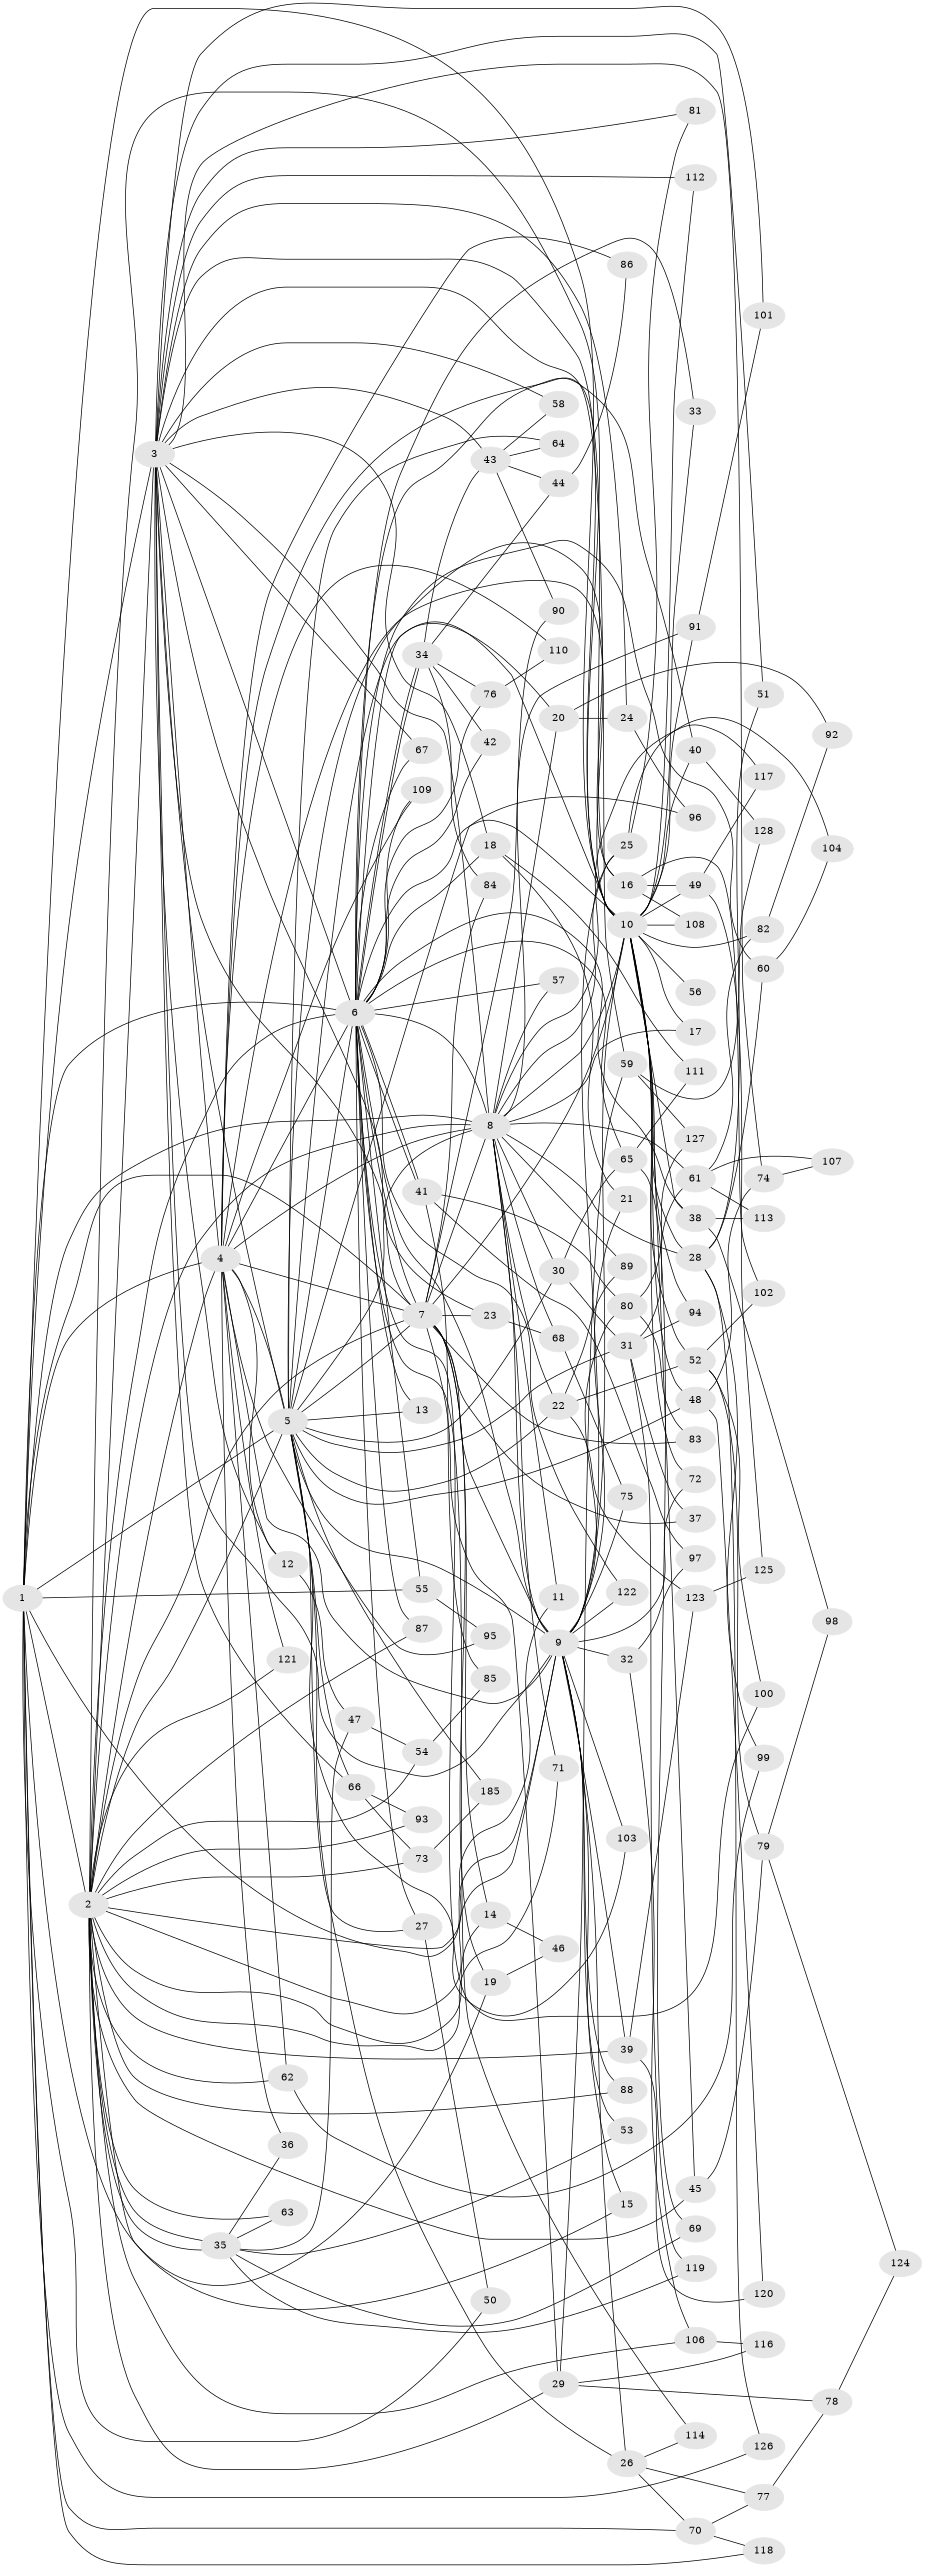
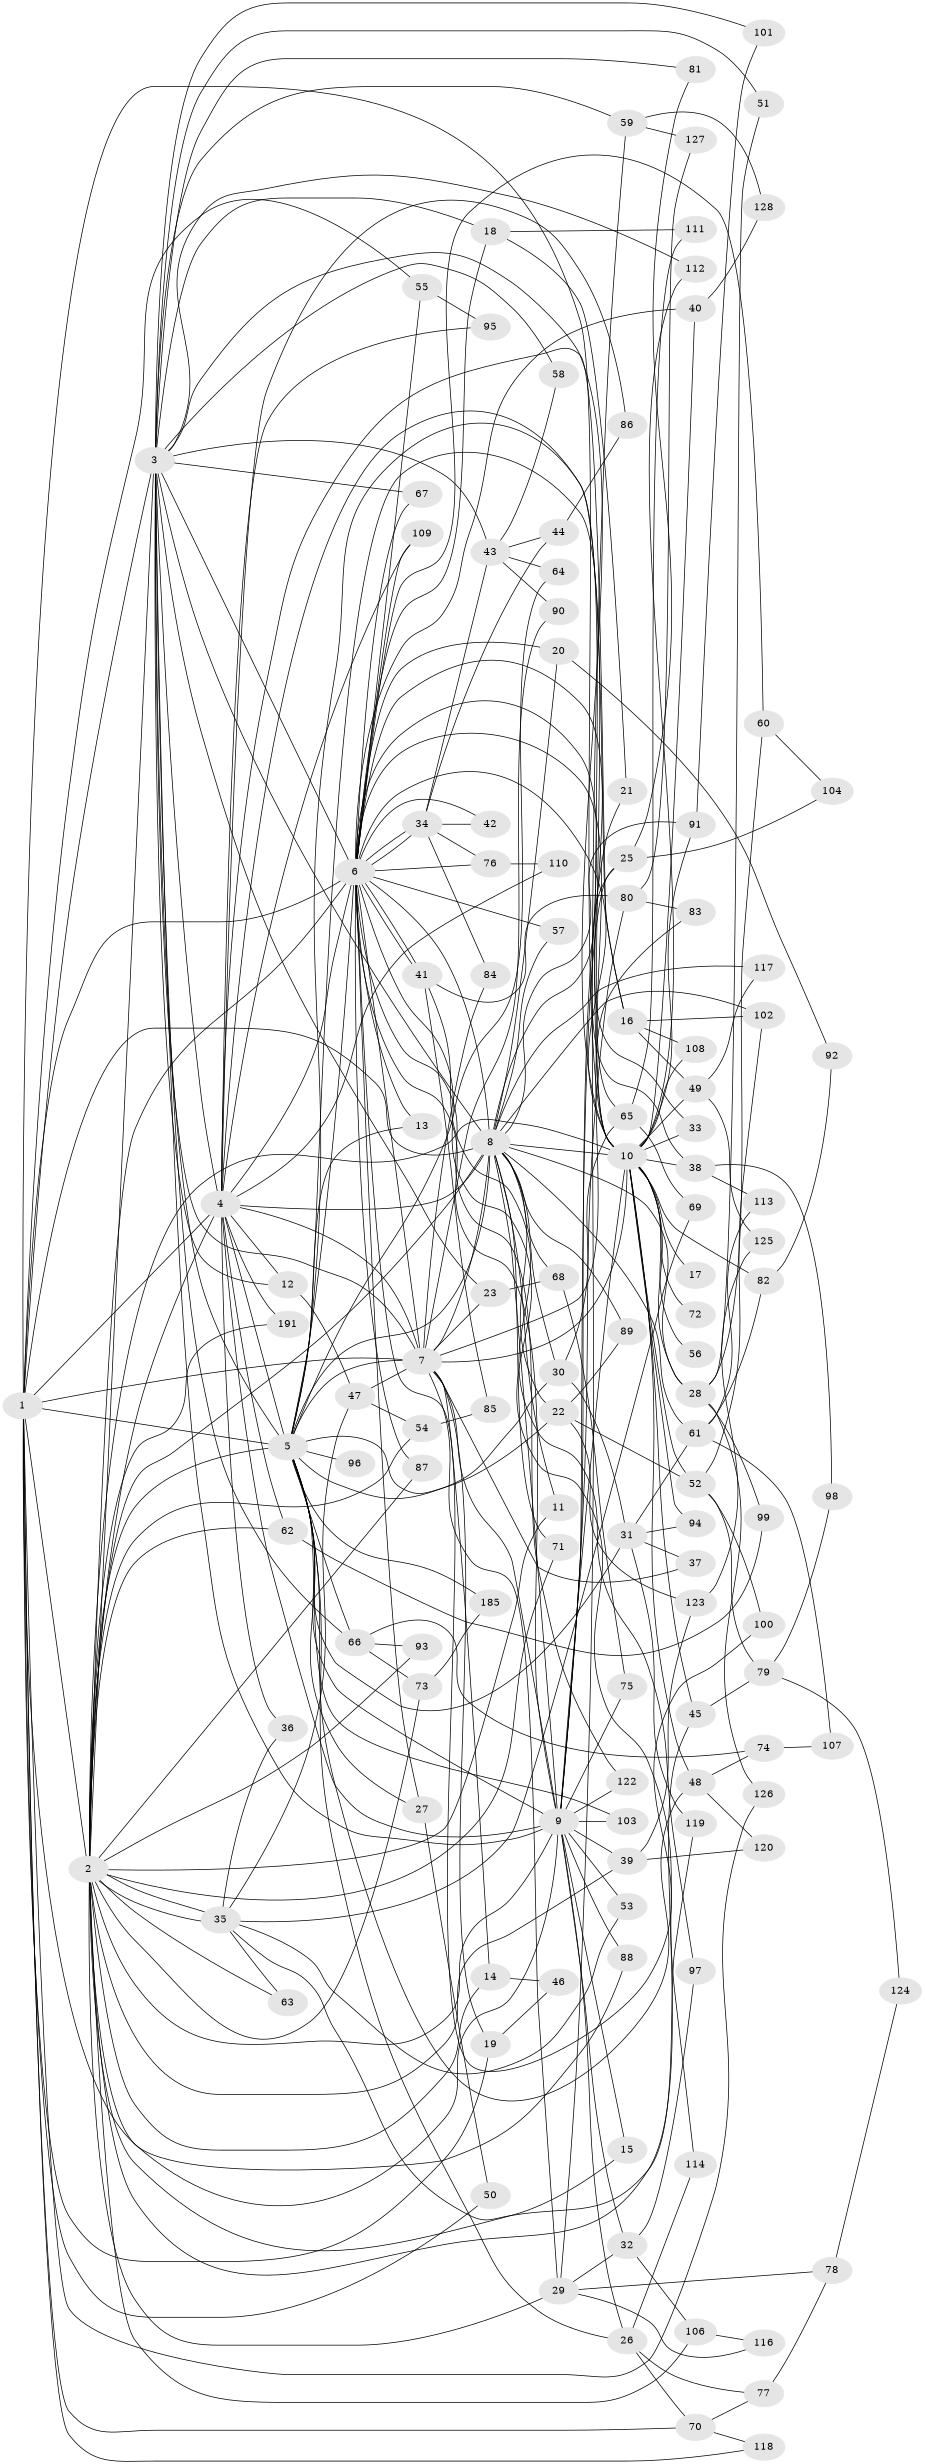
(735, 309) -> (524, 1734)
(627, 718) -> none
(570, 1096) -> (578, 1034)
(190, 1565) -> (389, 1379)
(658, 1598) -> none
(288, 1660) -> (288, 1324)
none -> (593, 2268)
